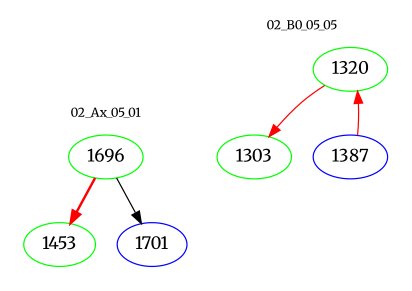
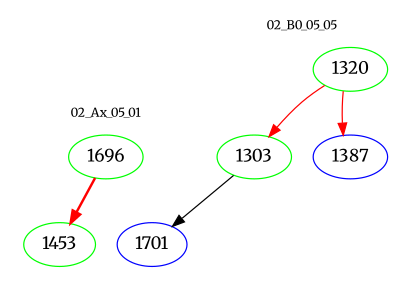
(359, 119) -> (342, 107)
(126, 195) -> (208, 197)
